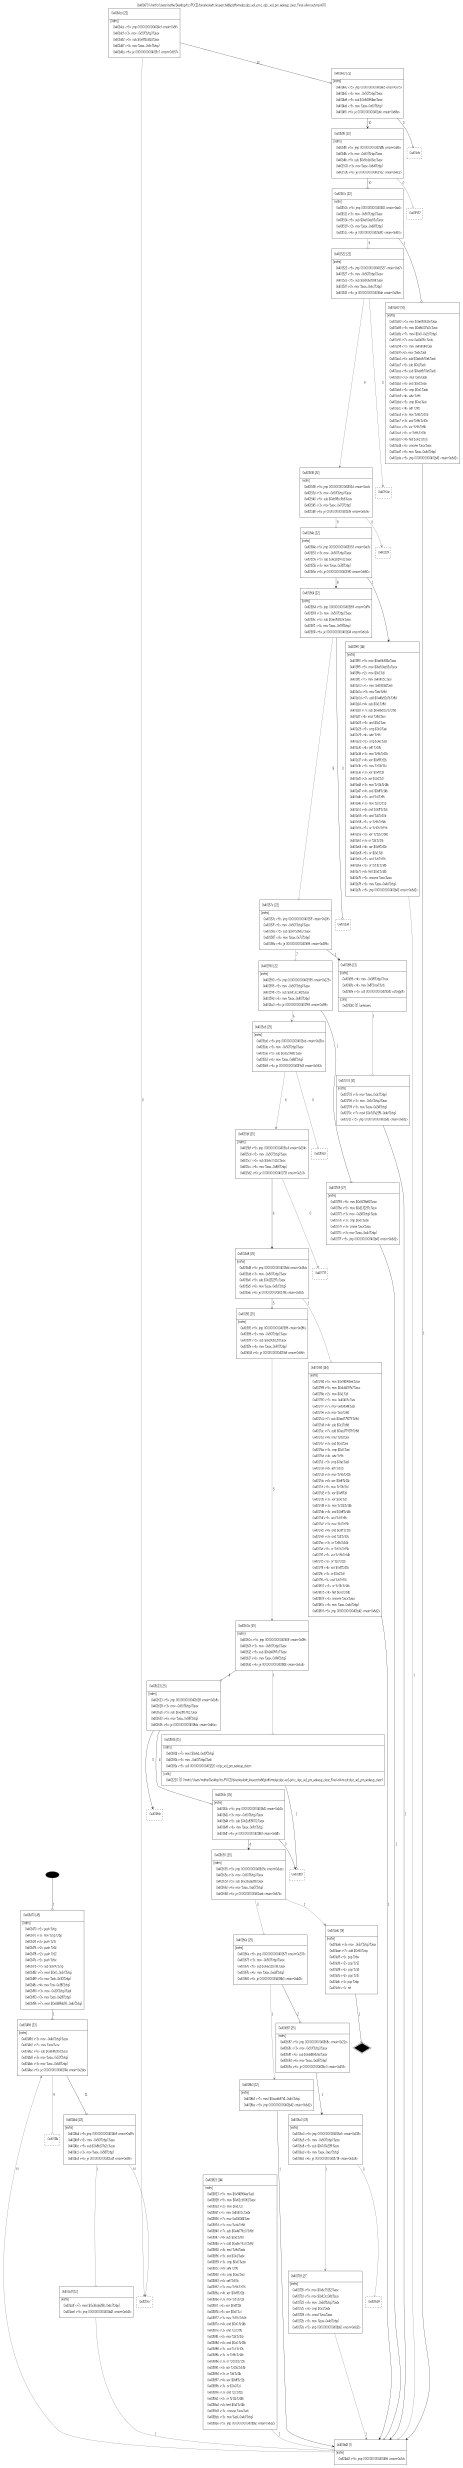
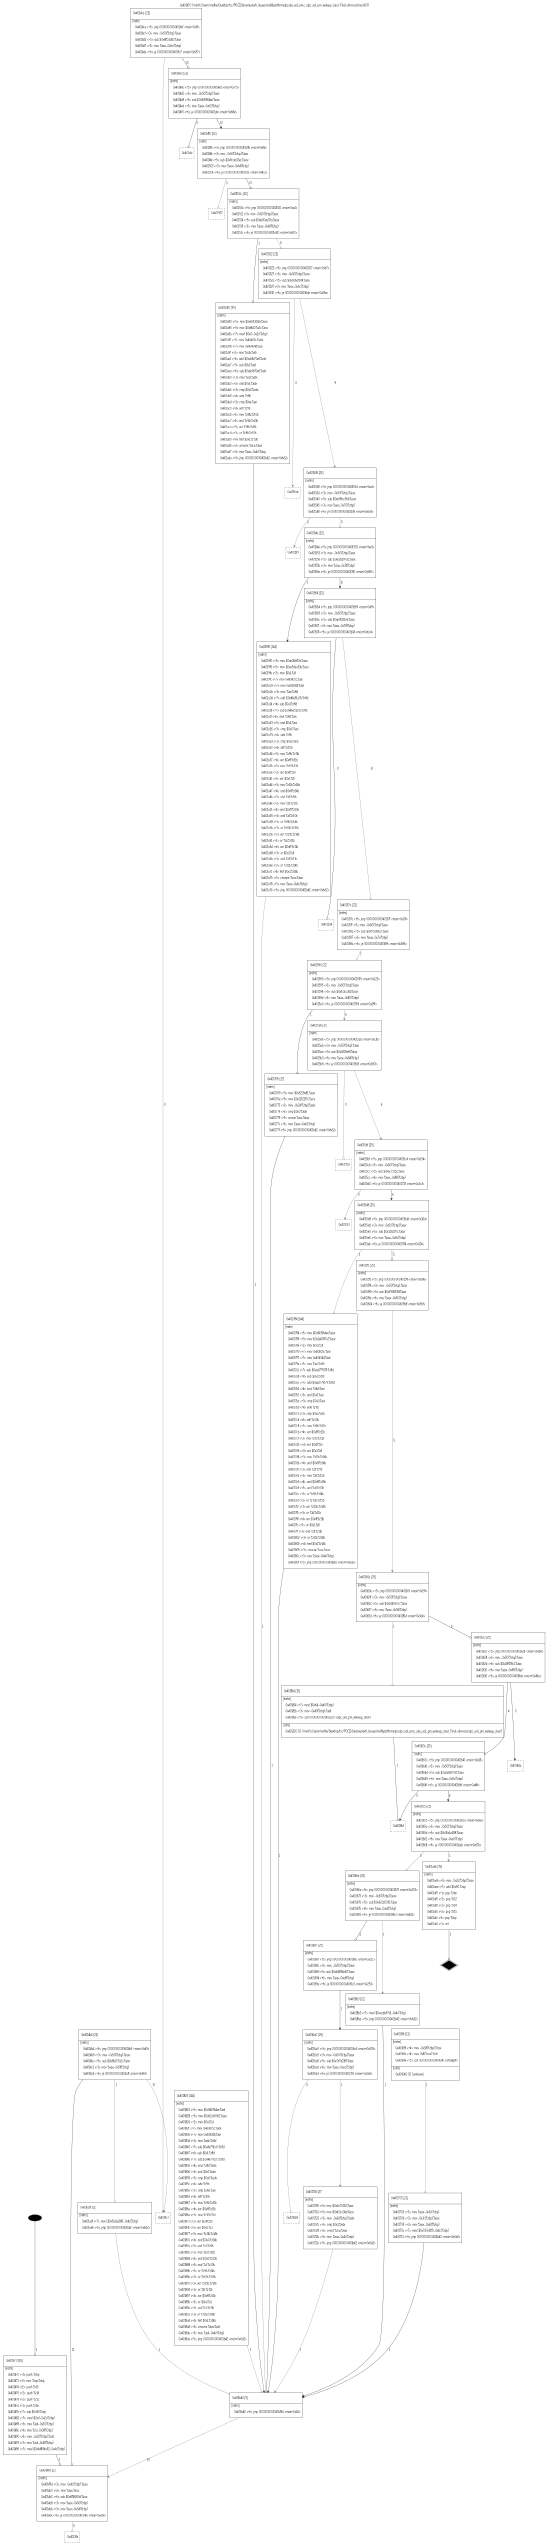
(333, 954) -> none
(76, 2095) -> (71, 2270)
